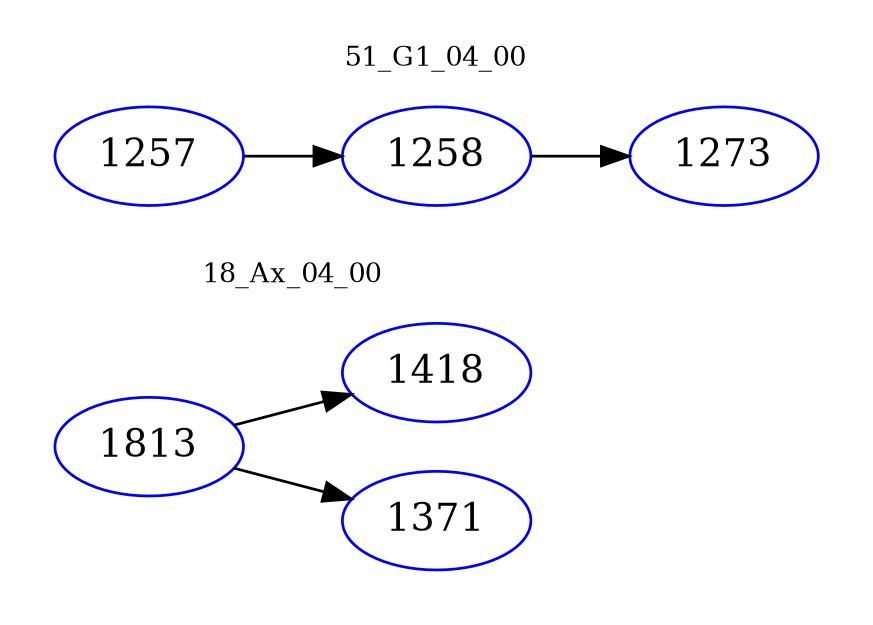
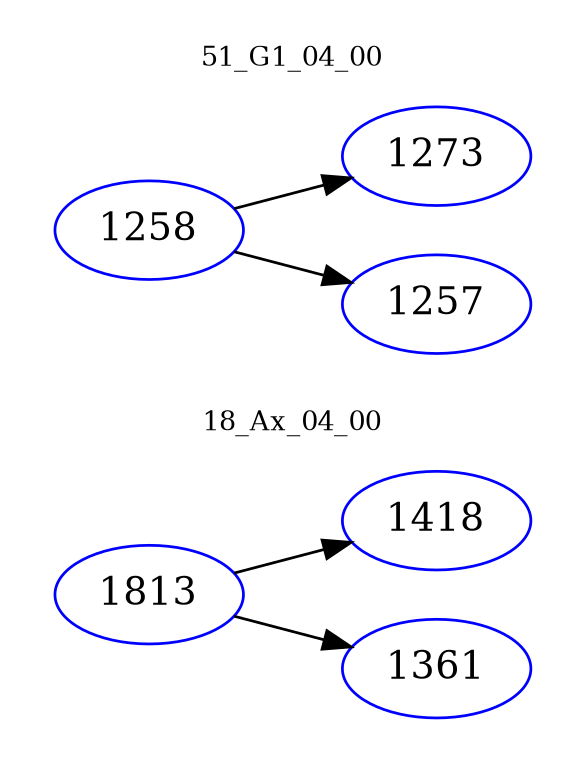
(279, 156) -> (279, 264)
(437, 521) -> (437, 669)
